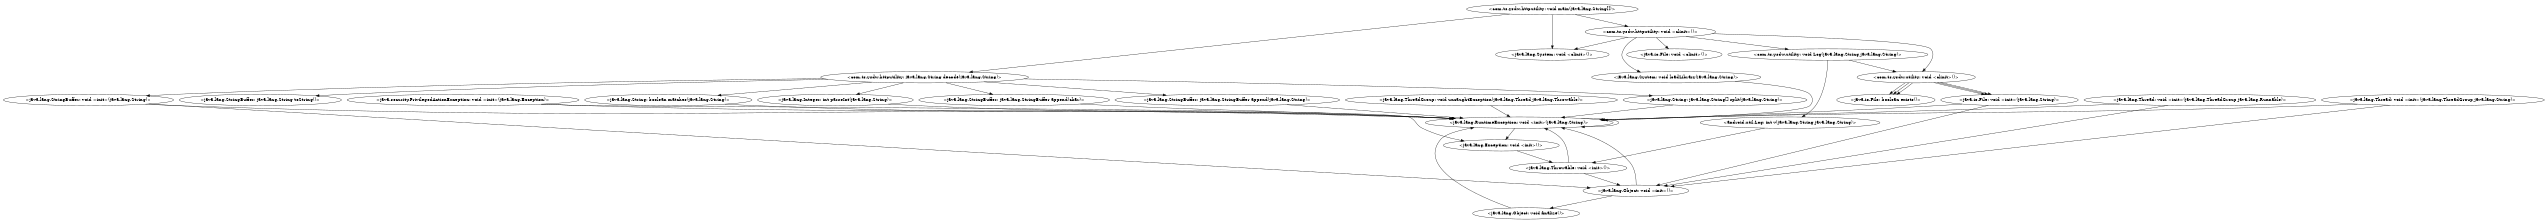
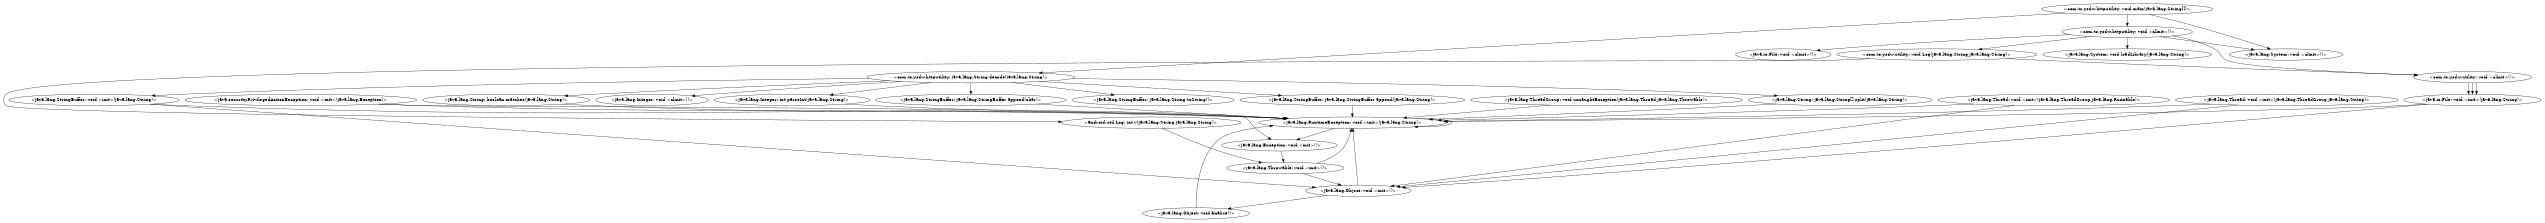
none -> (652, 100)
(1886, 100) -> none
(1783, 111) -> none
